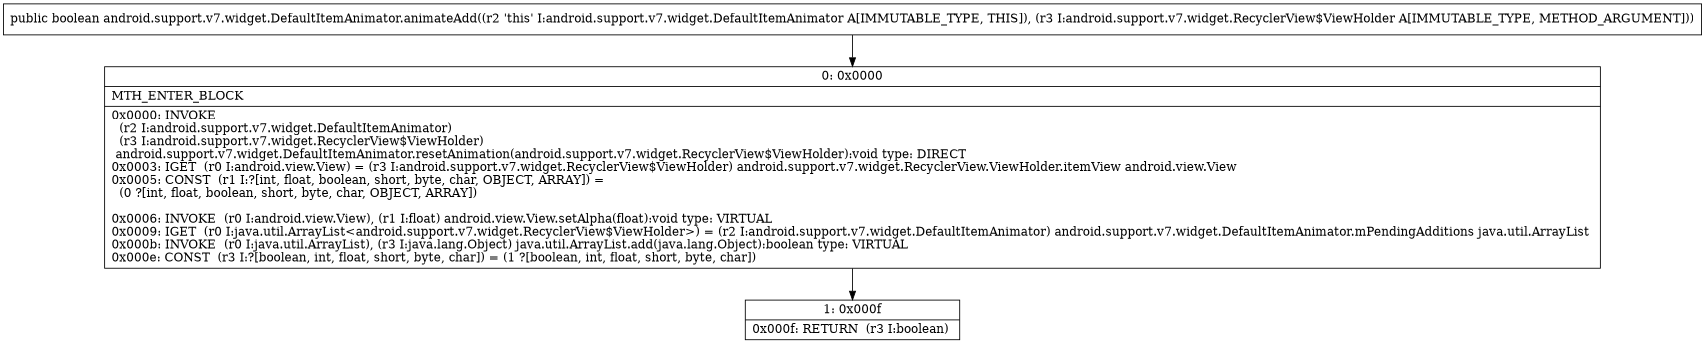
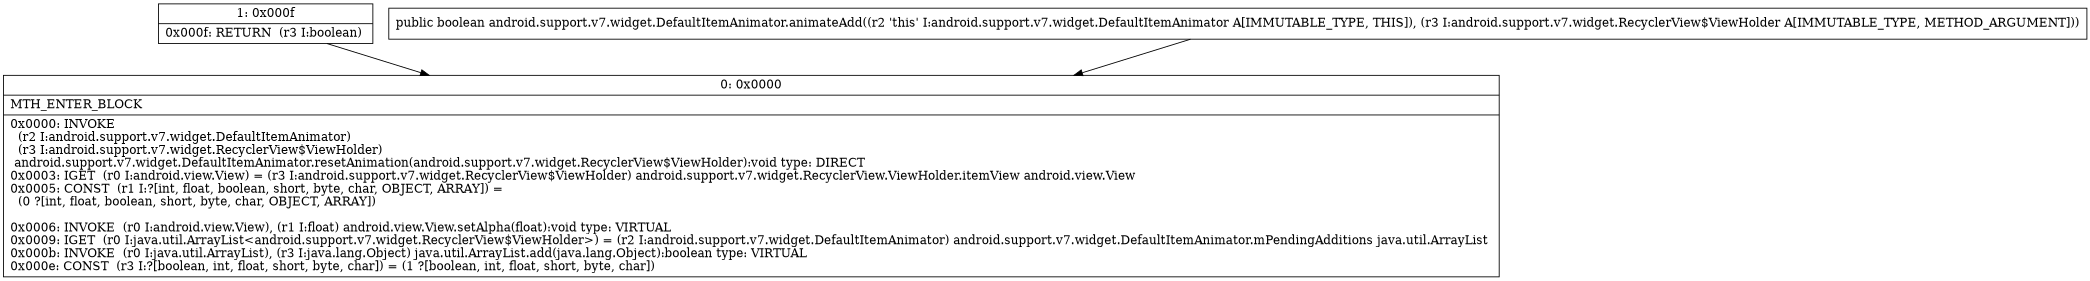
(852, 280) -> (374, 58)
